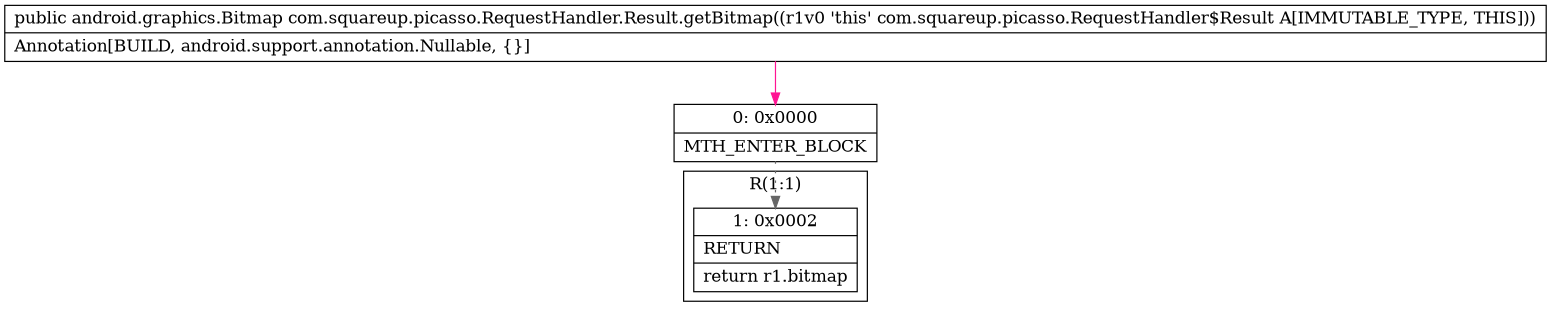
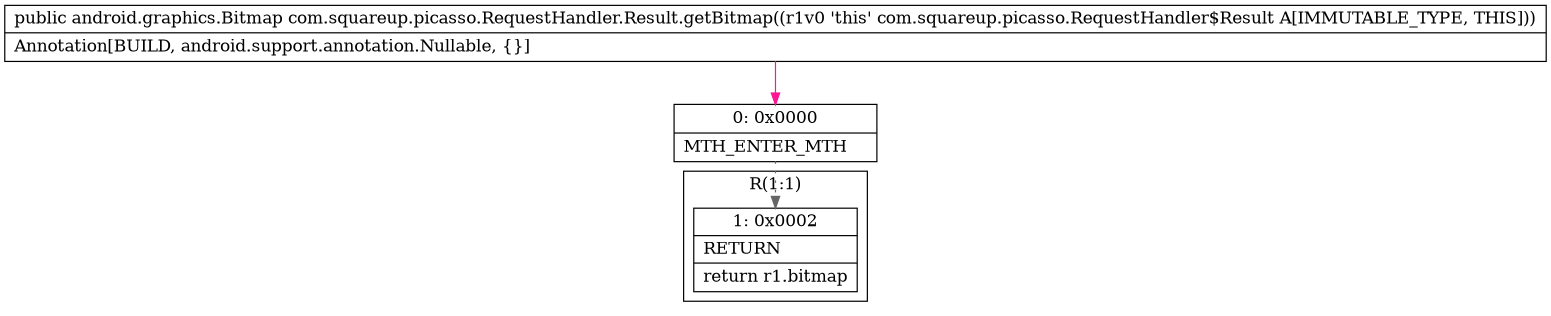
(775, 147) -> (765, 147)
